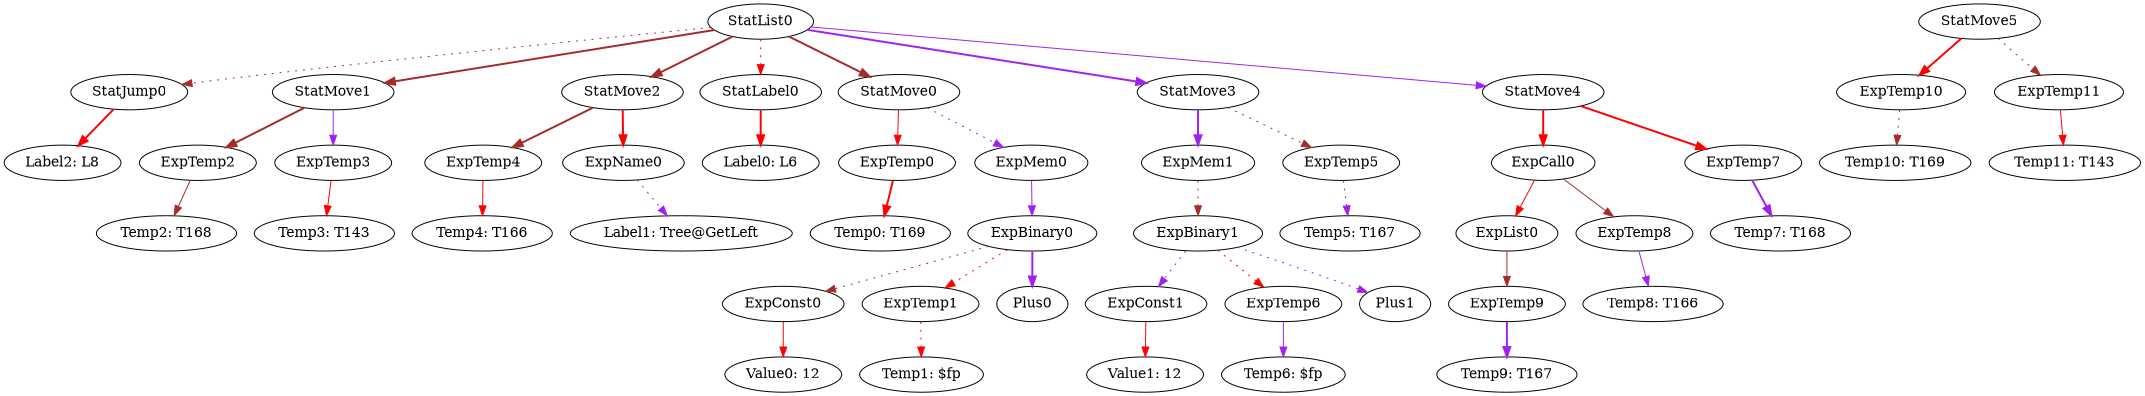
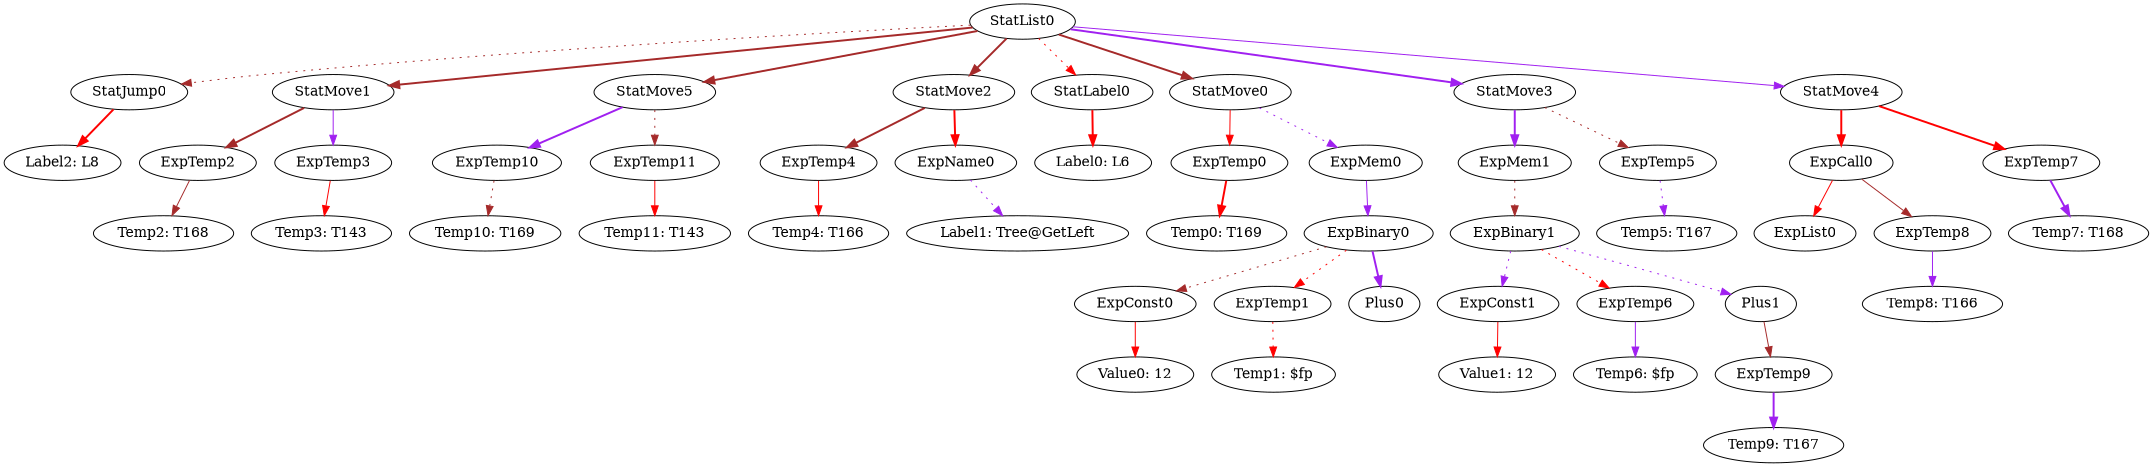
(1944, 54) -> (581, 125)
none -> (846, 56)
(1507, 264) -> (1766, 334)
